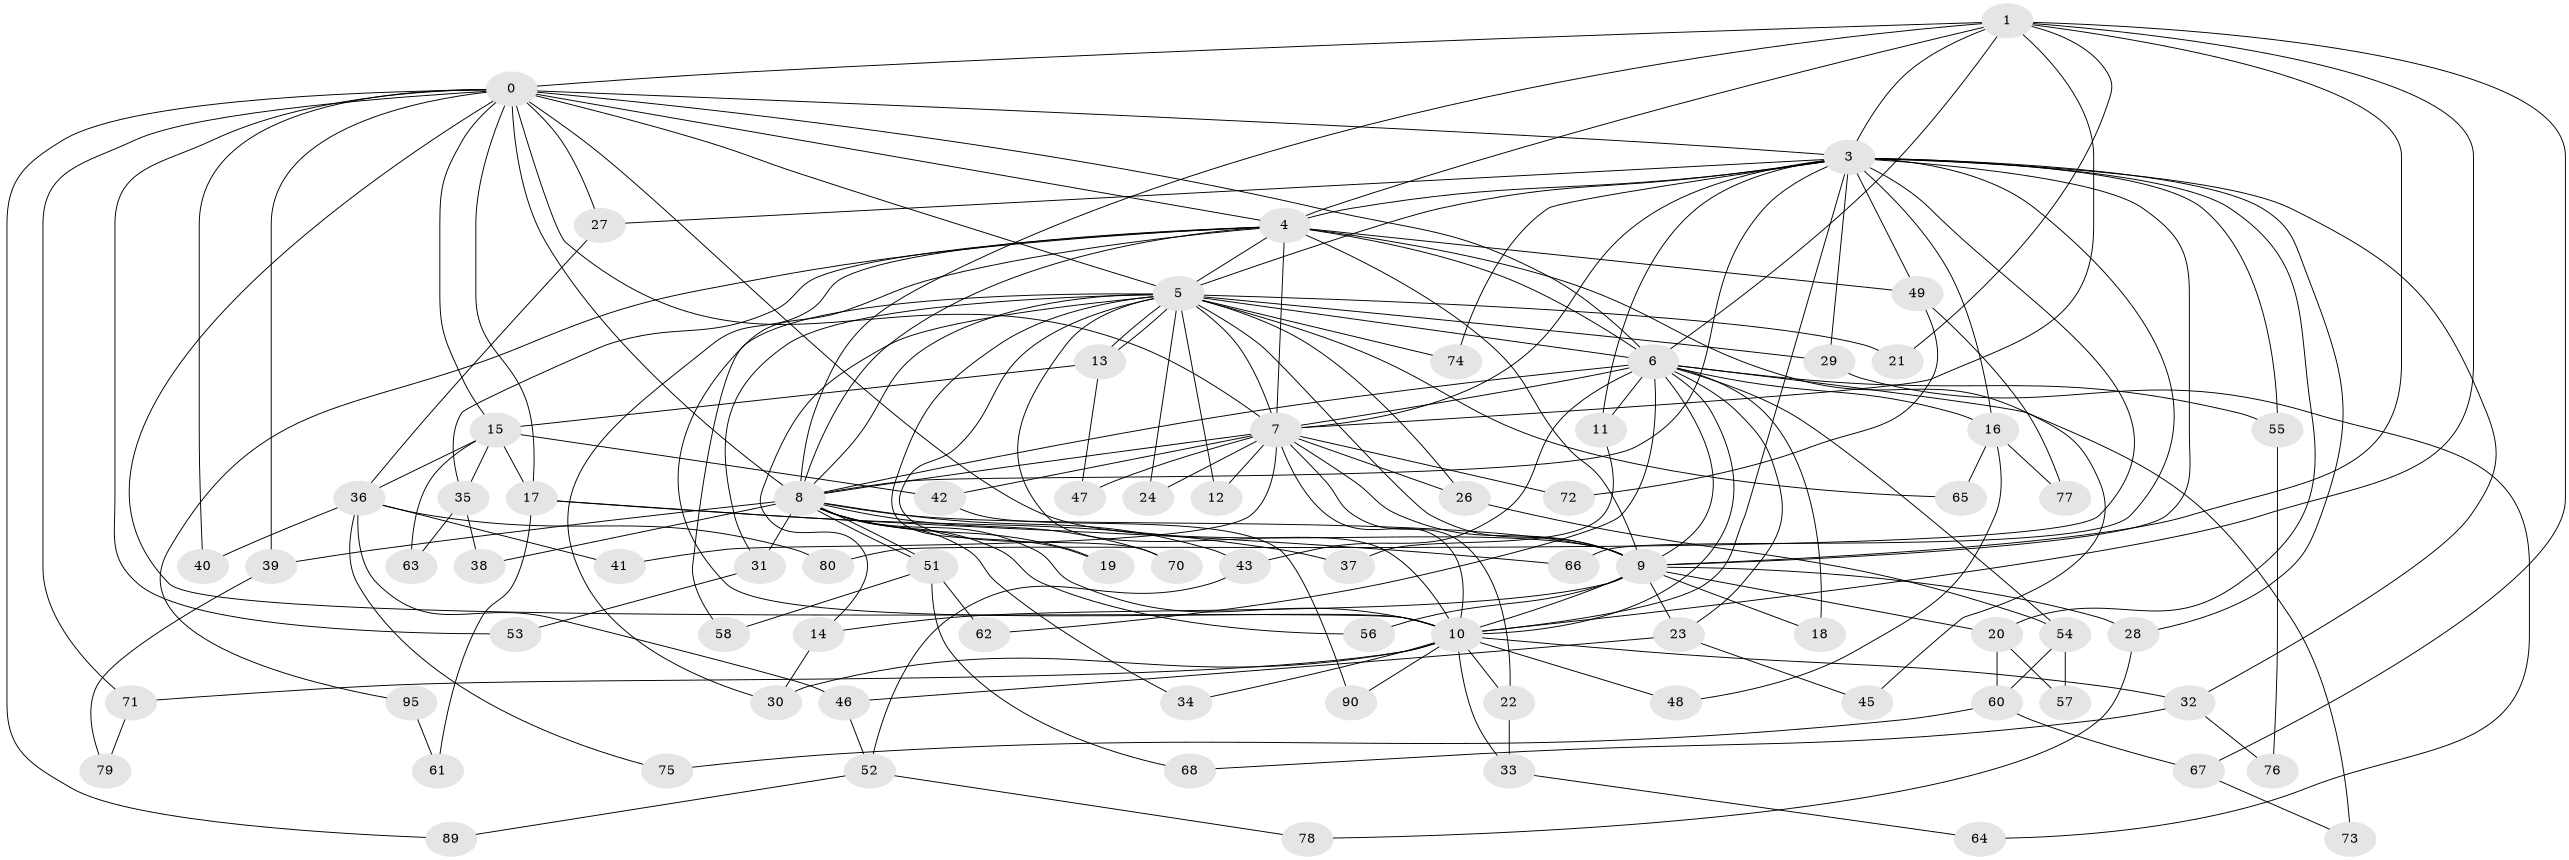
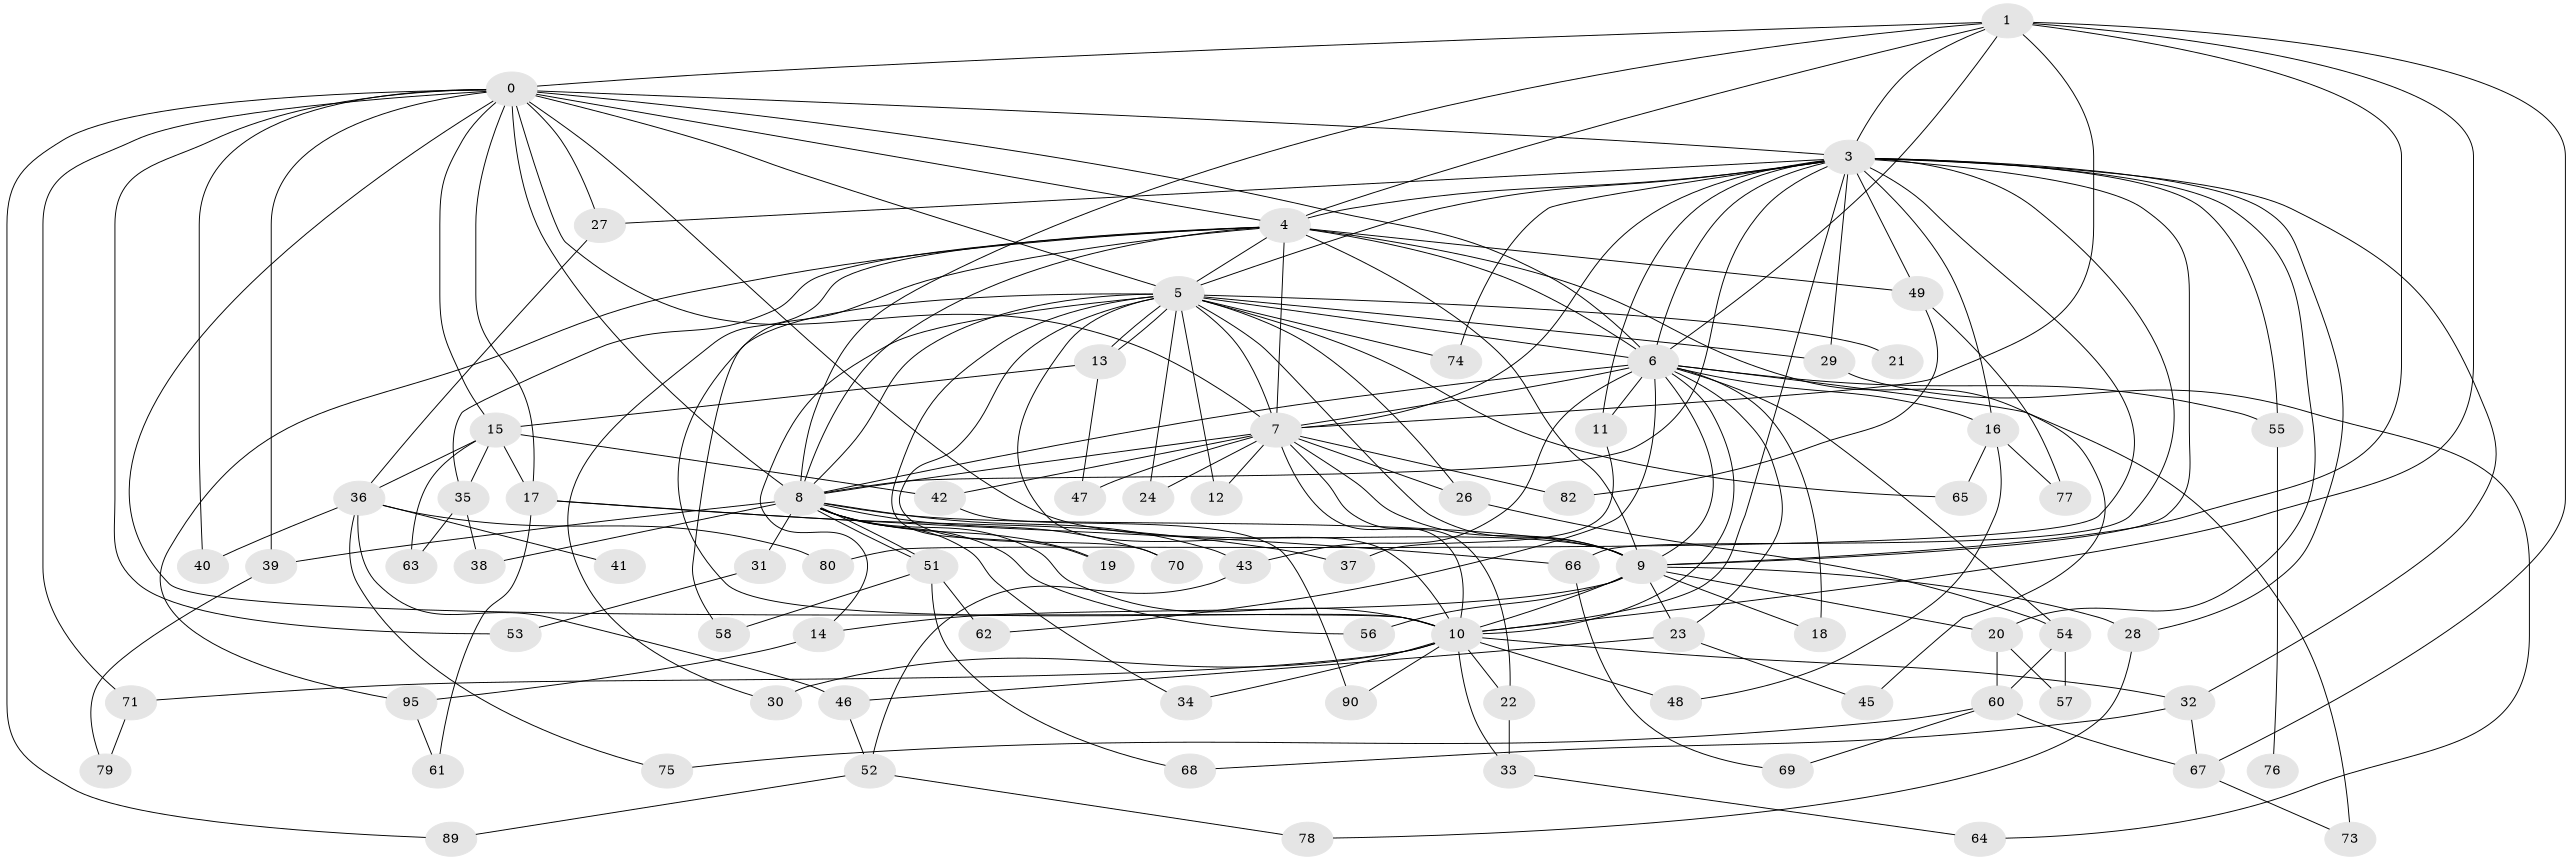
(2065, 190) -> none
none -> (1712, 226)
(823, 329) -> none
(1569, 498) -> (1569, 498)
(849, 546) -> none
(797, 669) -> (626, 675)
(2231, 737) -> (2194, 737)
none -> (1788, 771)
